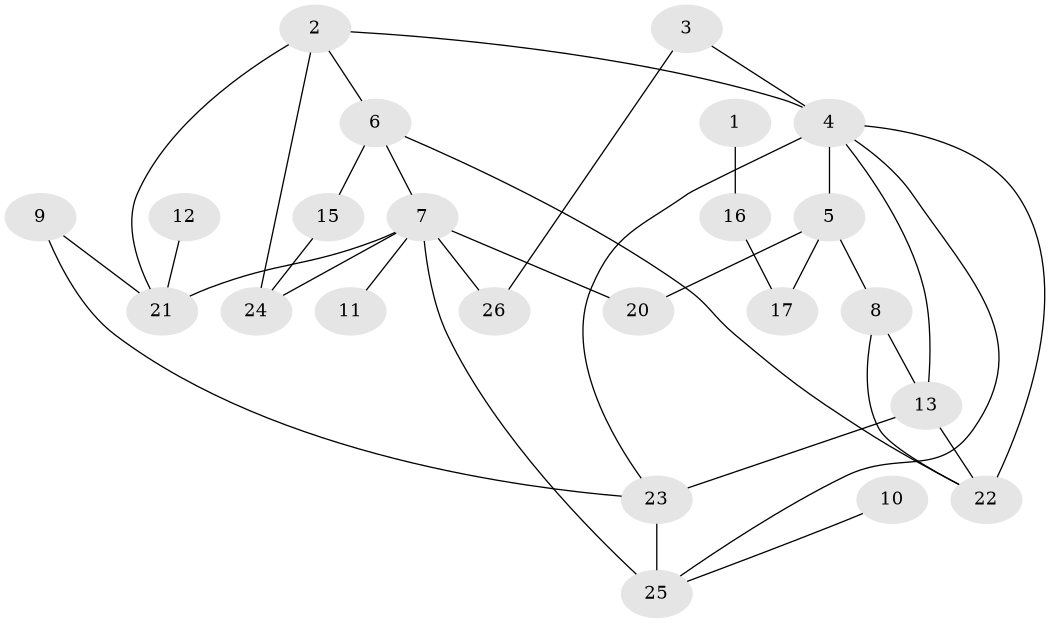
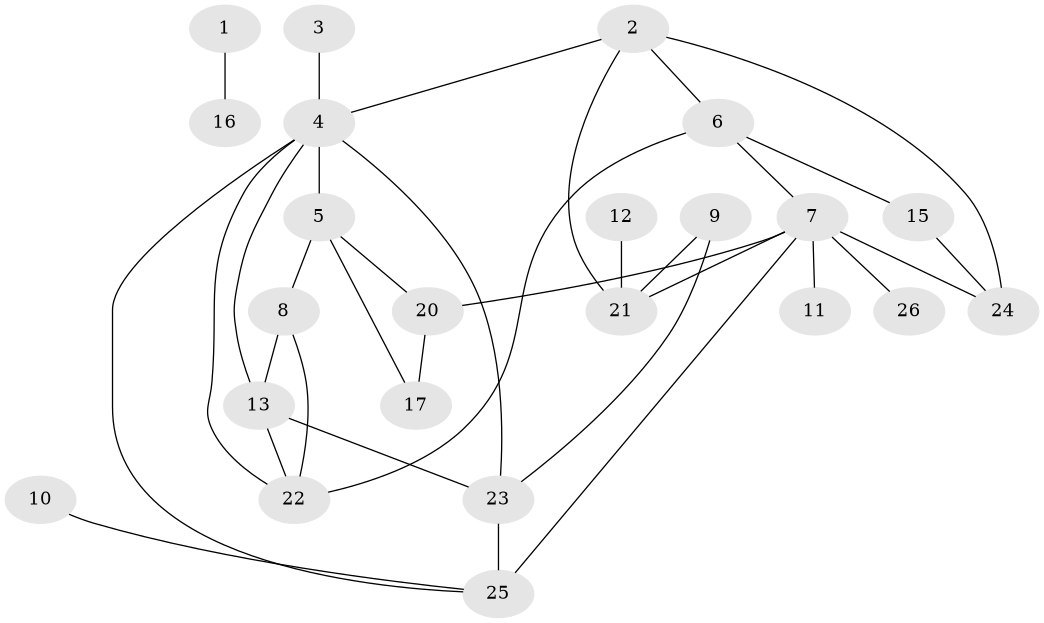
(591, 170) -> none
(759, 264) -> (422, 358)
